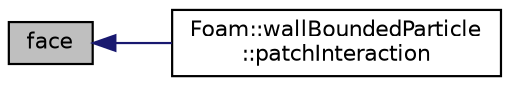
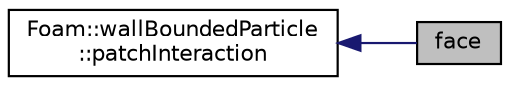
(144, 43) -> (389, 43)
